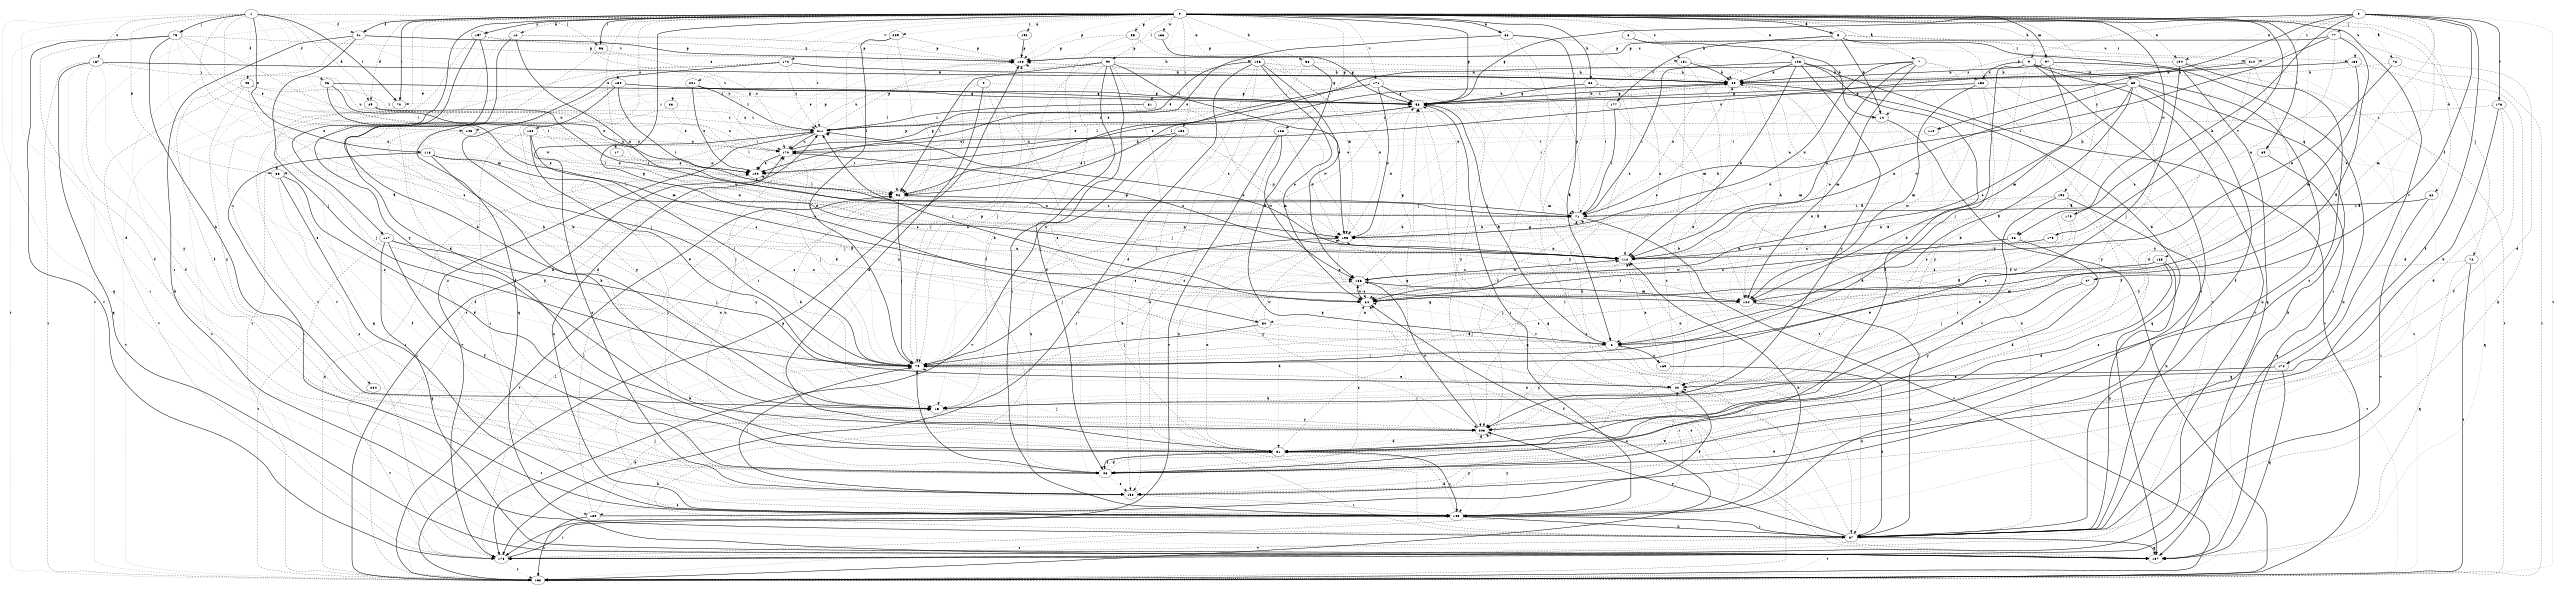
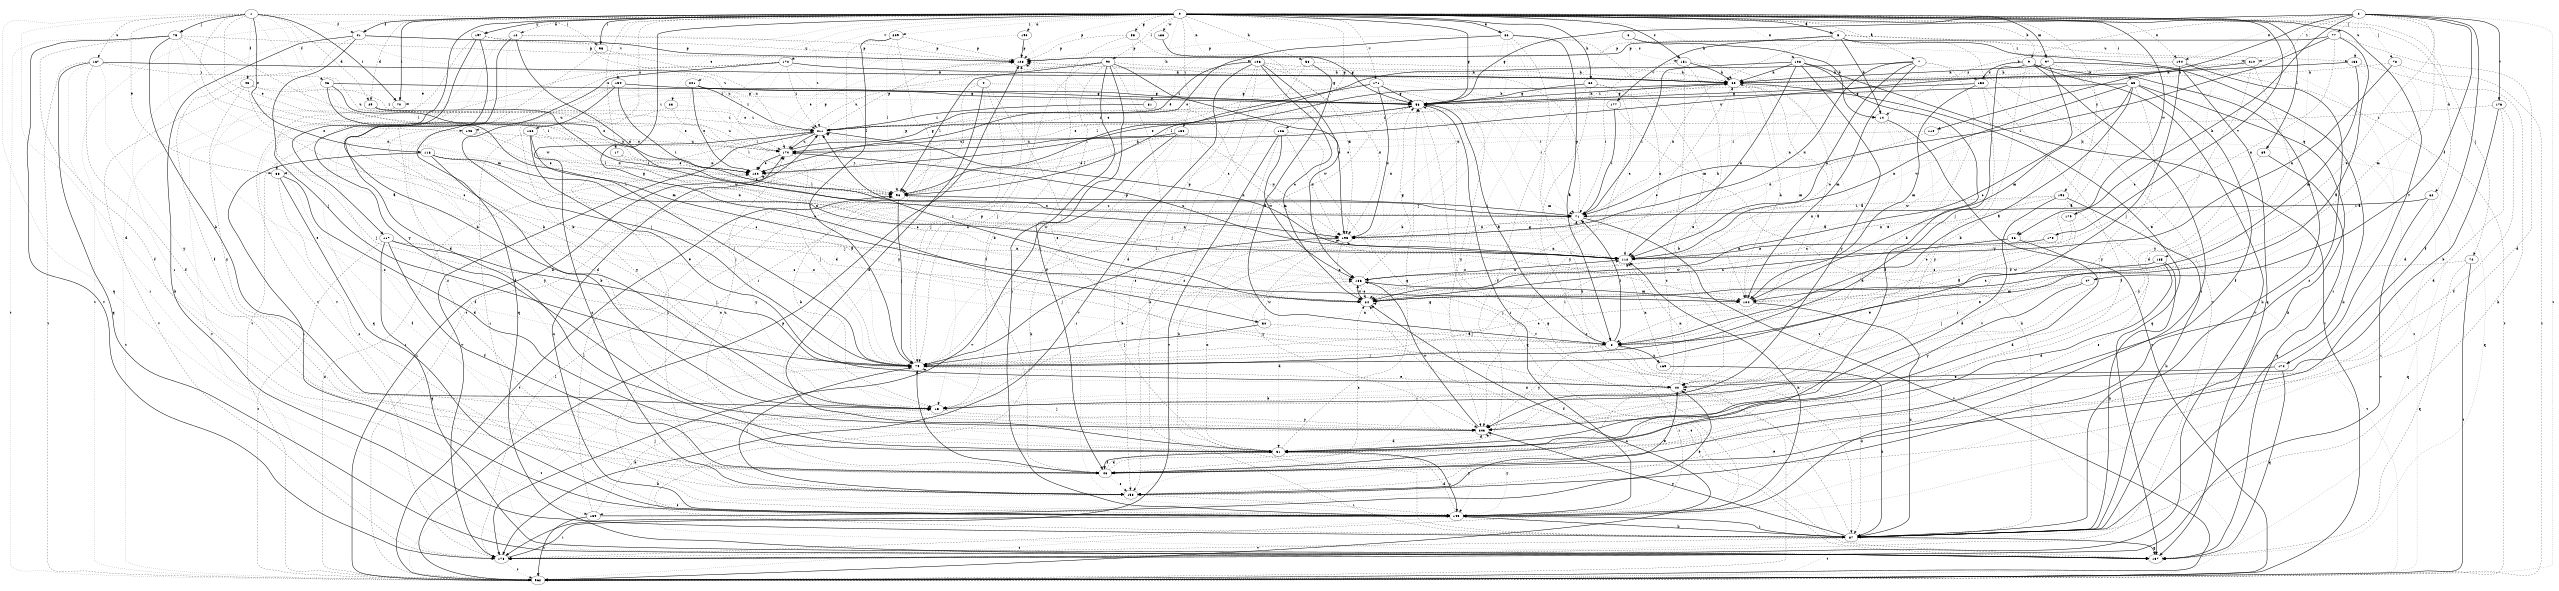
(1437, 16) -> (1437, 16)
(2379, 35) -> (2379, 35)
(1619, 280) -> (1619, 280)
(1317, 313) -> (1187, 196)
(2234, 325) -> (2387, 428)
(374, 388) -> none
(1470, 472) -> (1470, 472)
(538, 580) -> (538, 580)
